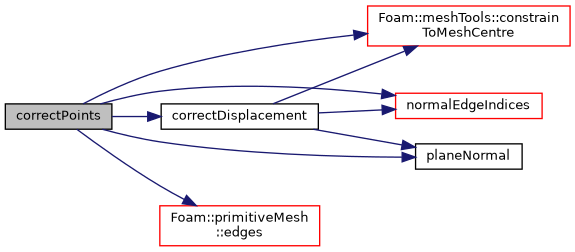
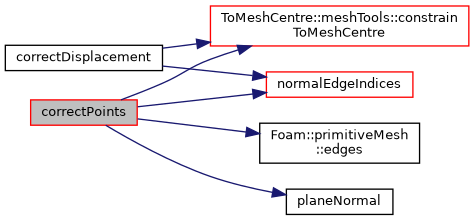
(469, 26) -> (340, 26)
(59, 117) -> (84, 113)
(130, 117) -> none
(358, 137) -> none
(240, 226) -> (340, 143)
